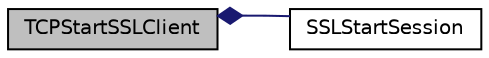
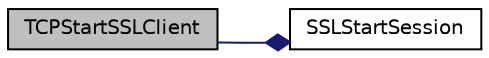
(266, 16) -> (242, 43)
